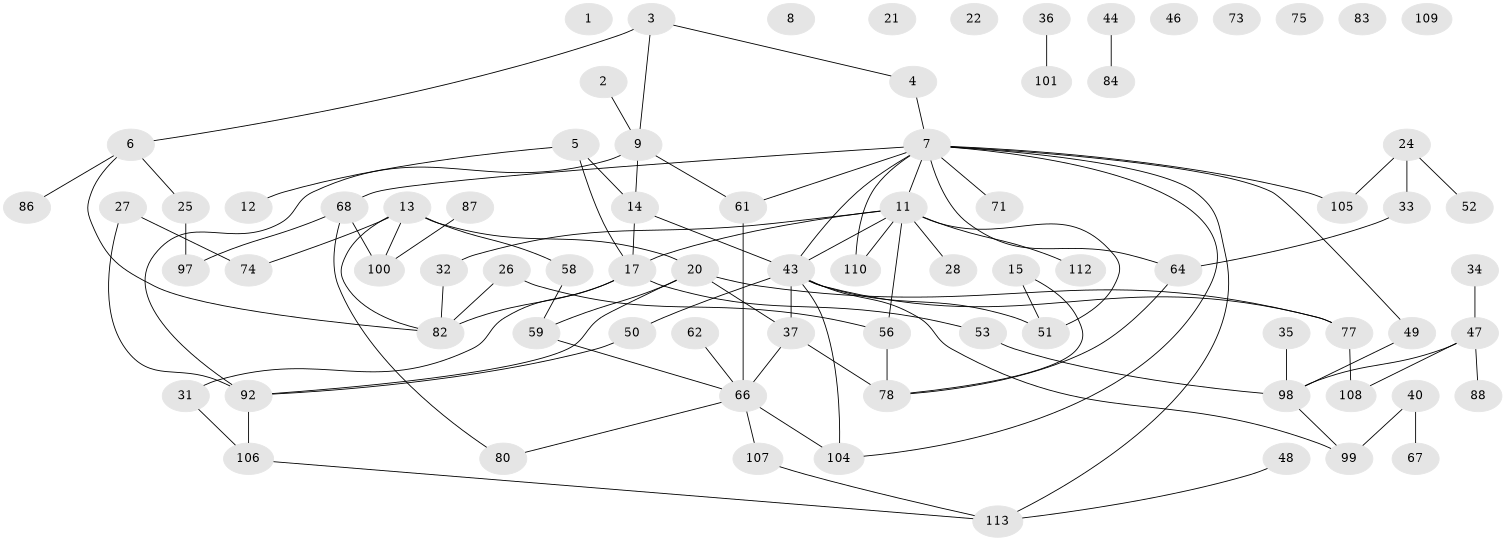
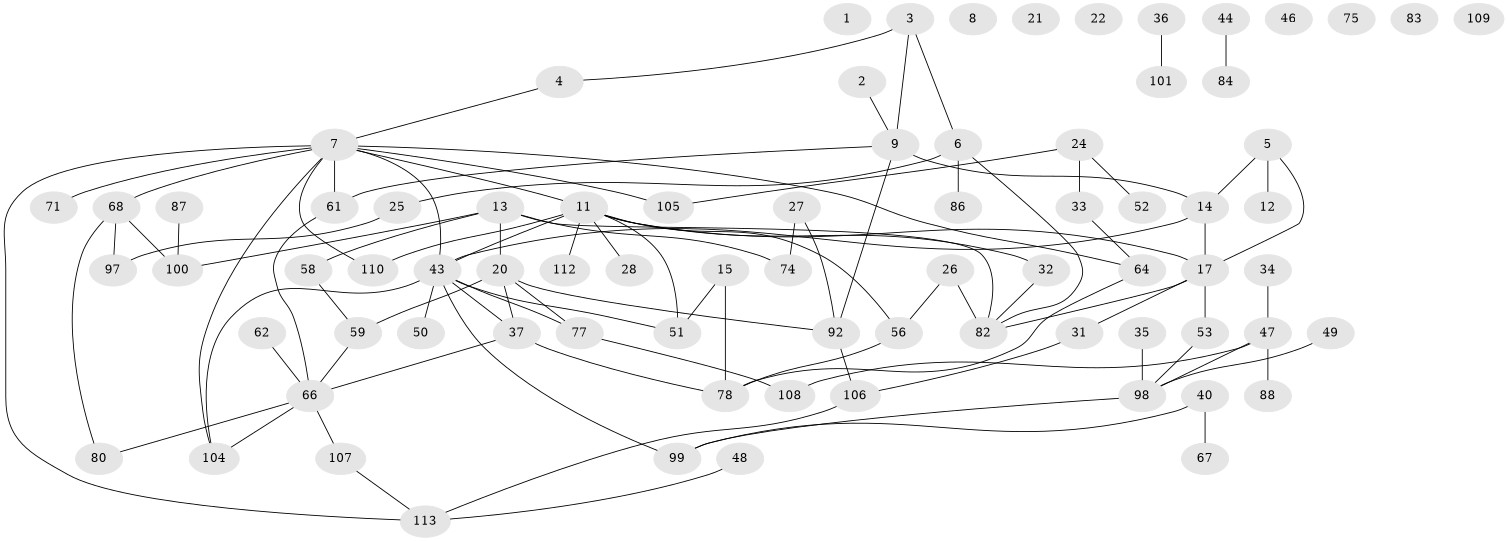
(1237, 19) -> none
(1263, 189) -> none
(445, 378) -> none
